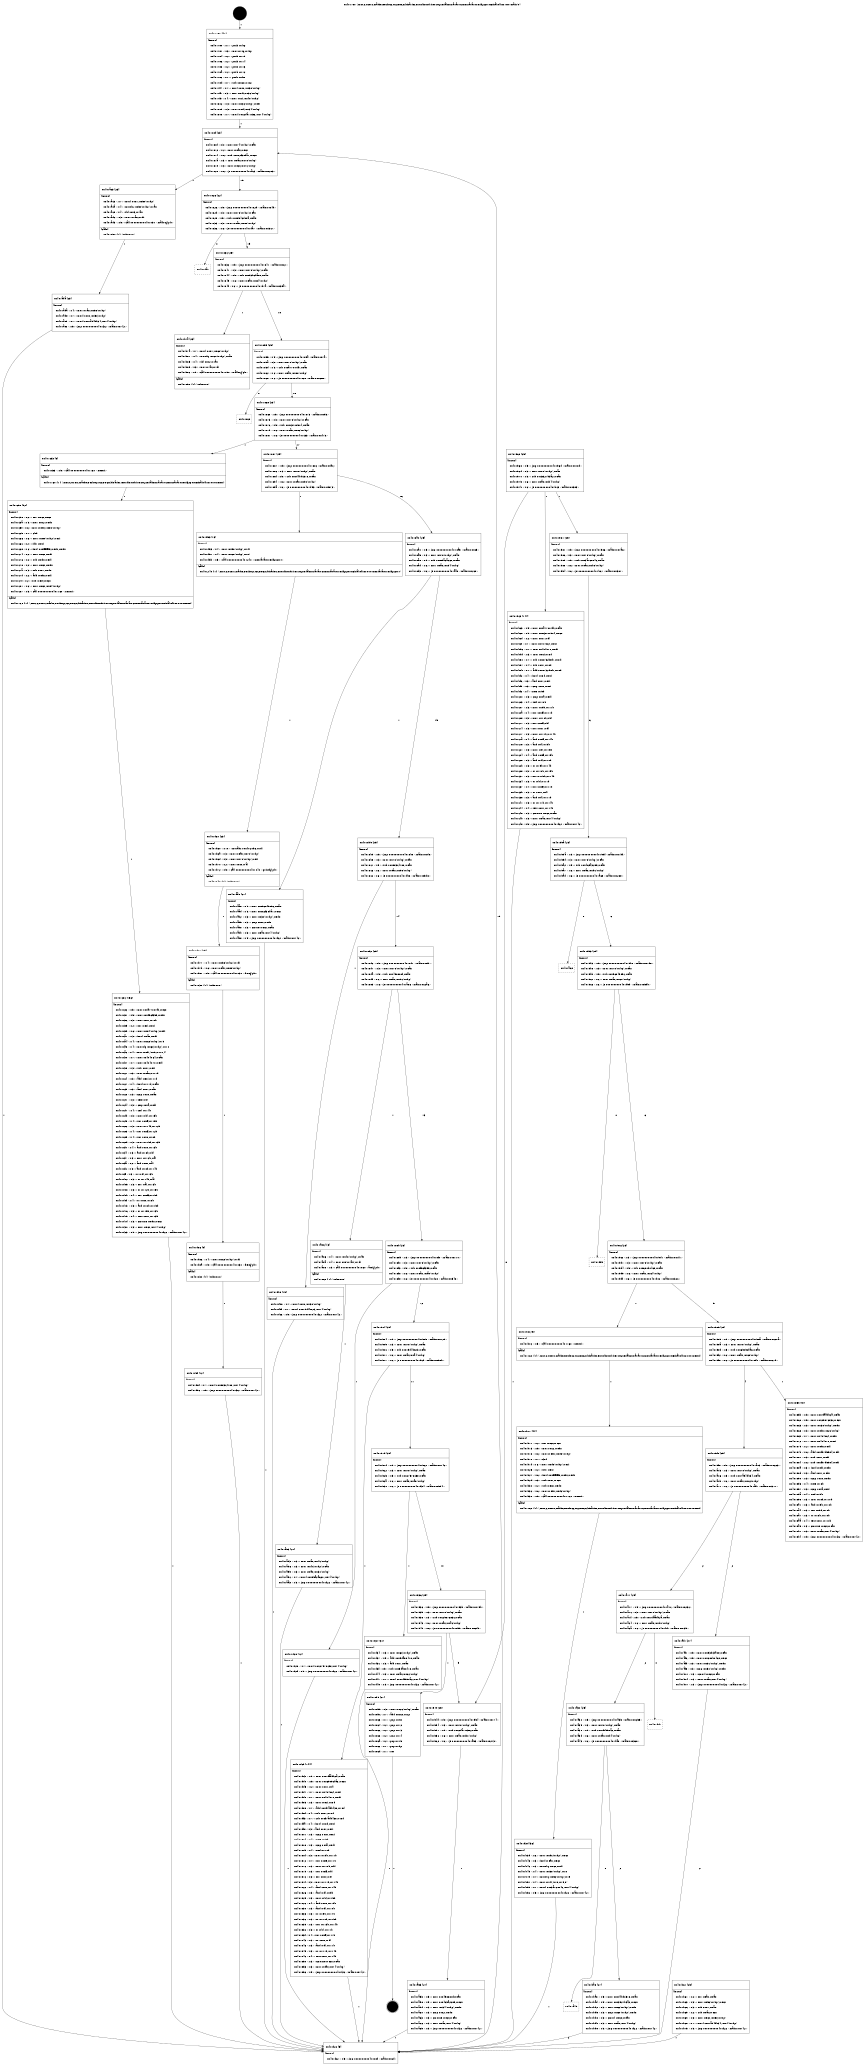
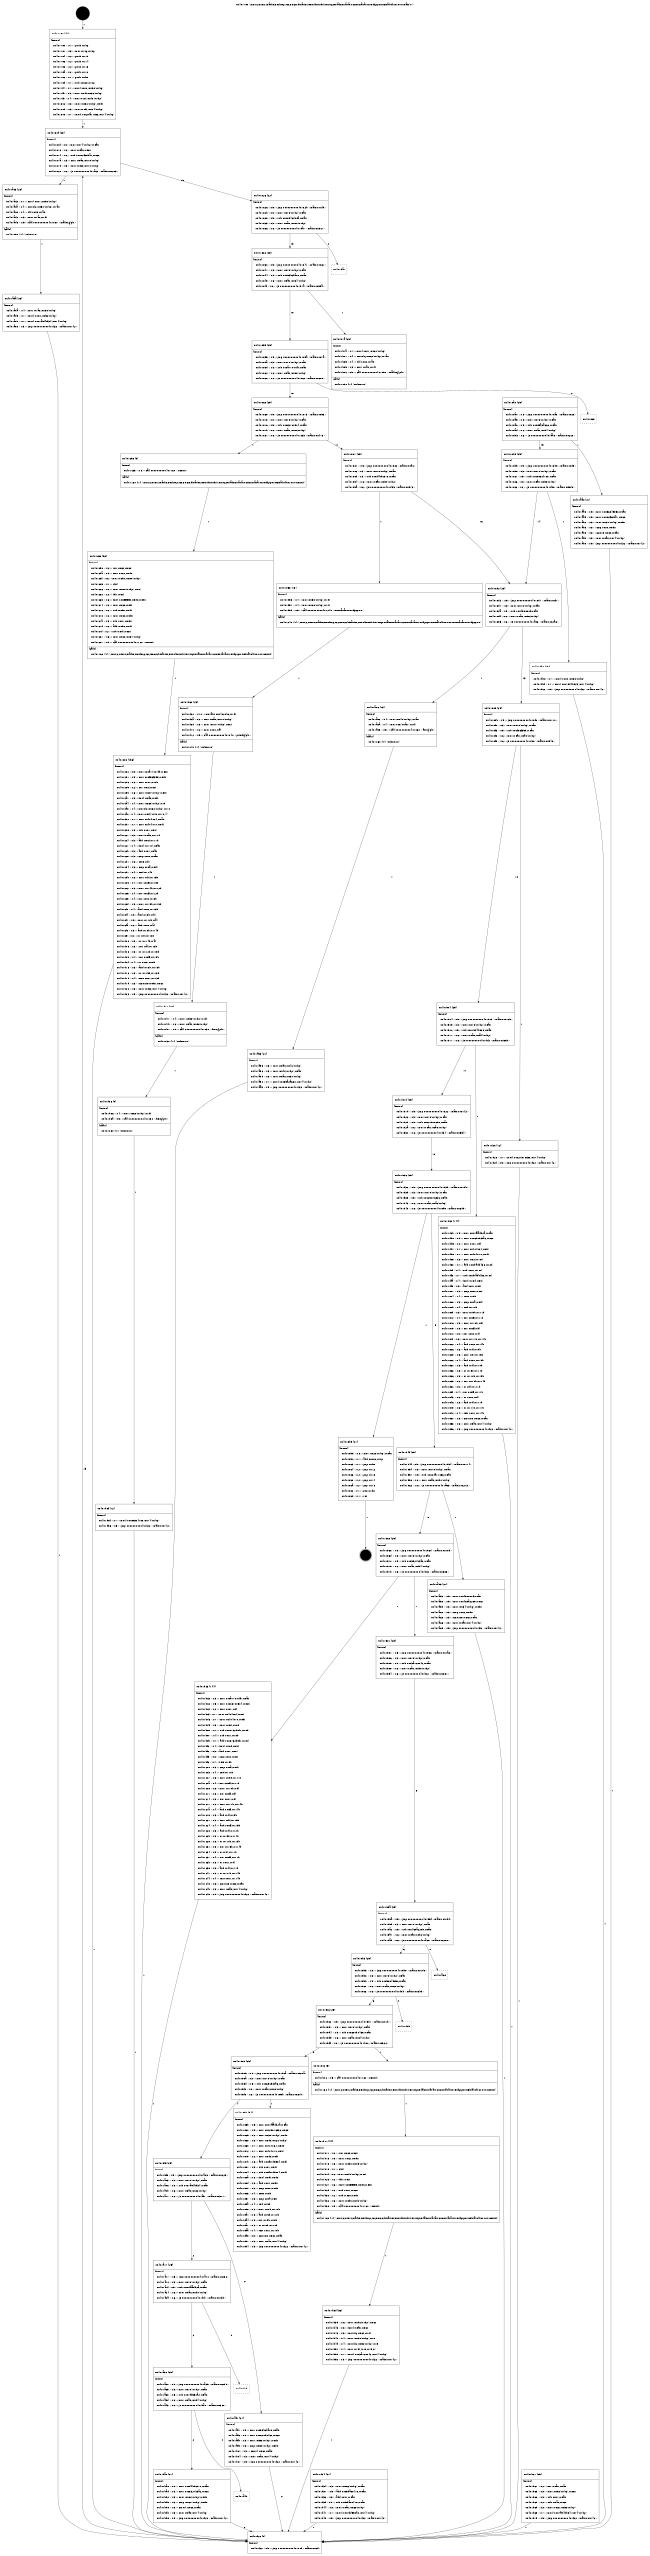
(391, 493) -> (464, 533)
(505, 1097) -> (425, 1511)
(407, 1563) -> none
